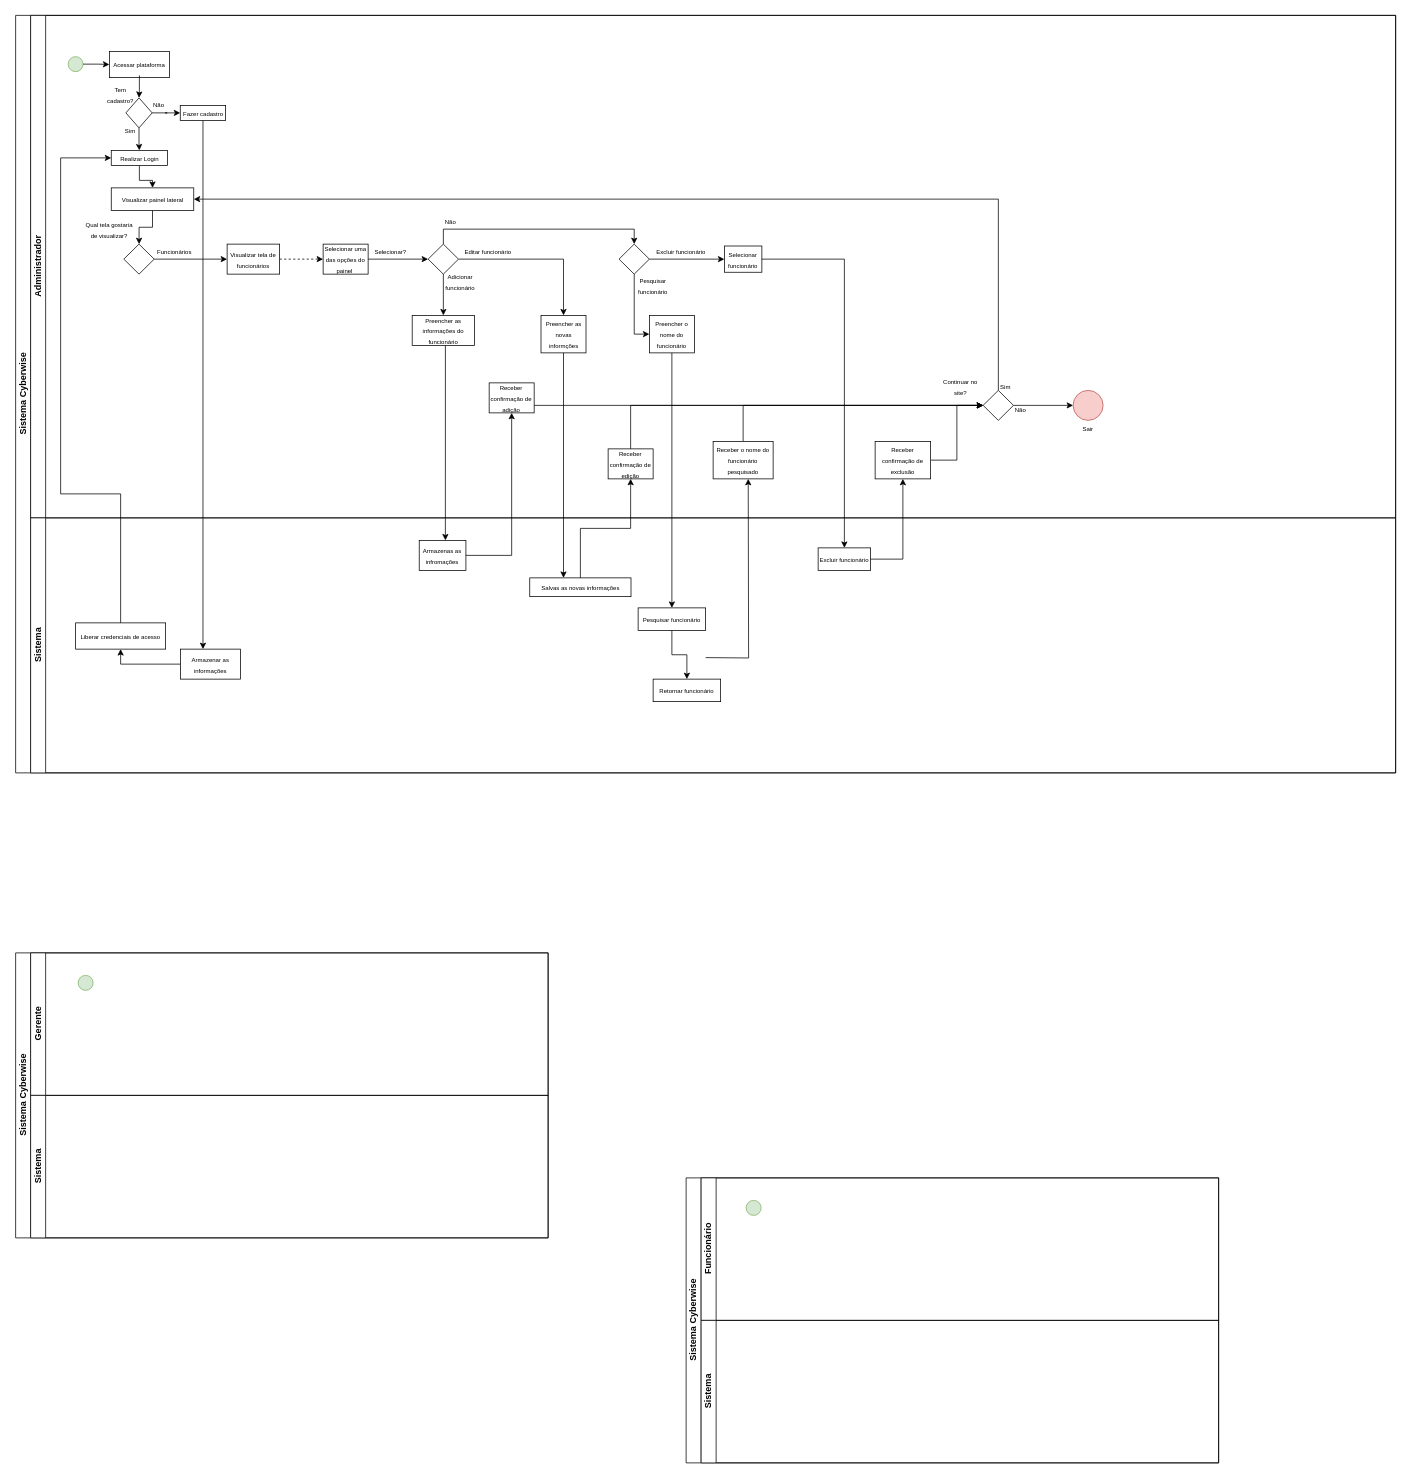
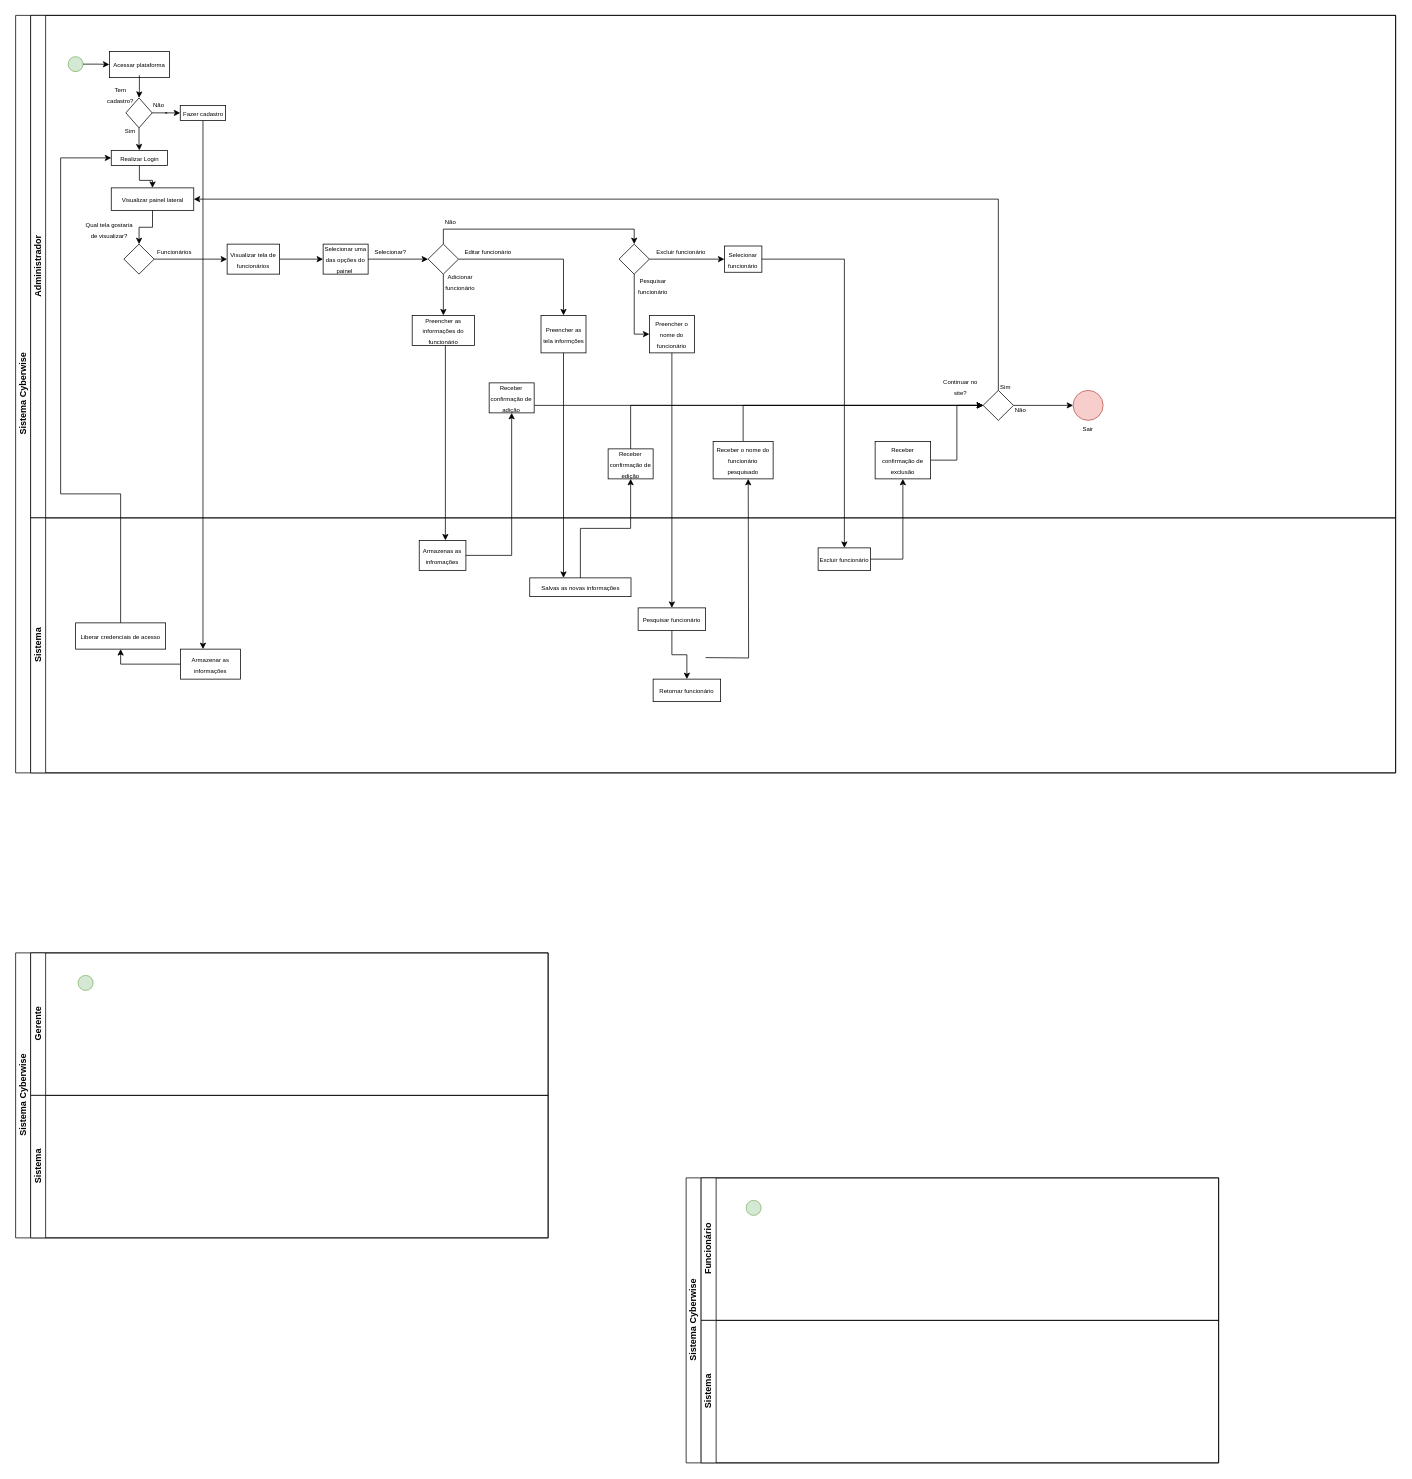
(299, 259) -> (299, 259)
(564, 334) -> (564, 334)
